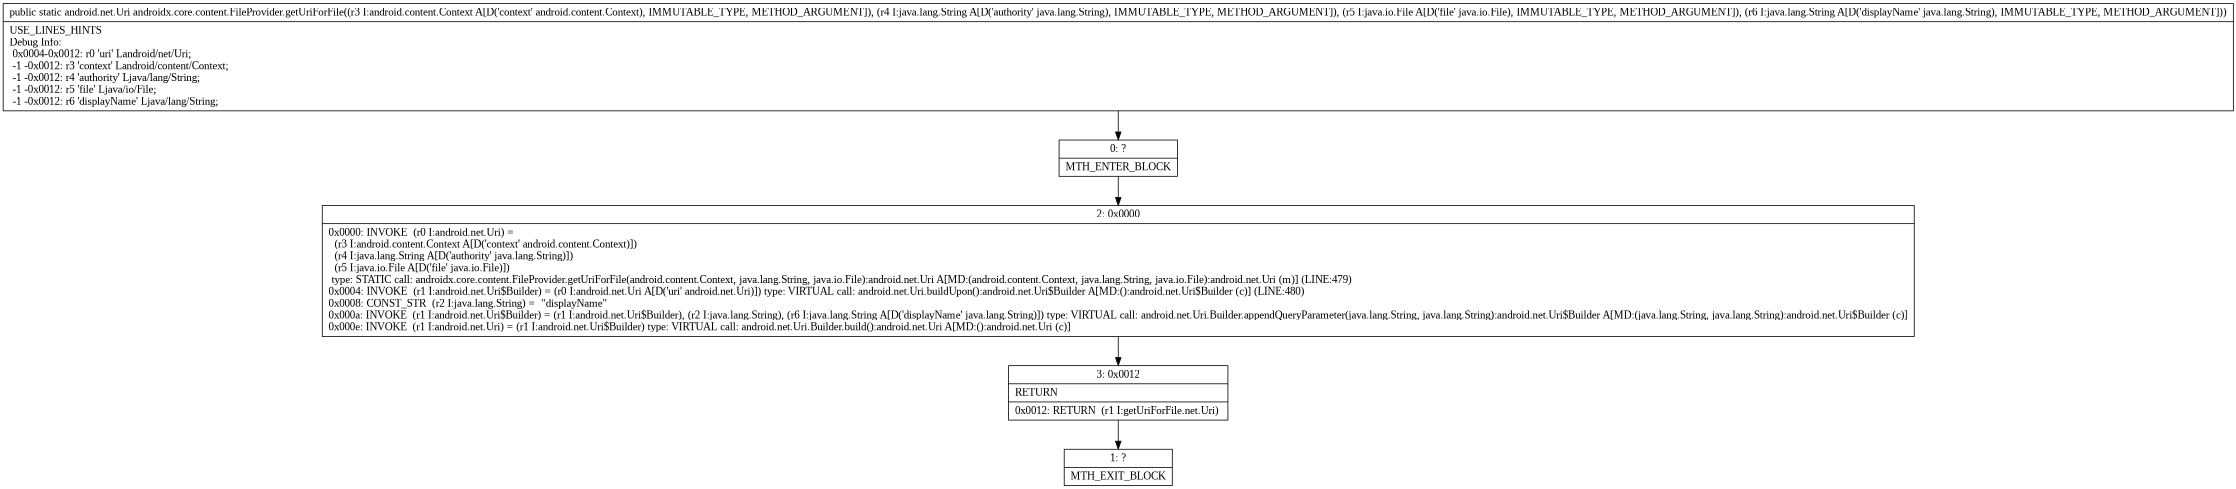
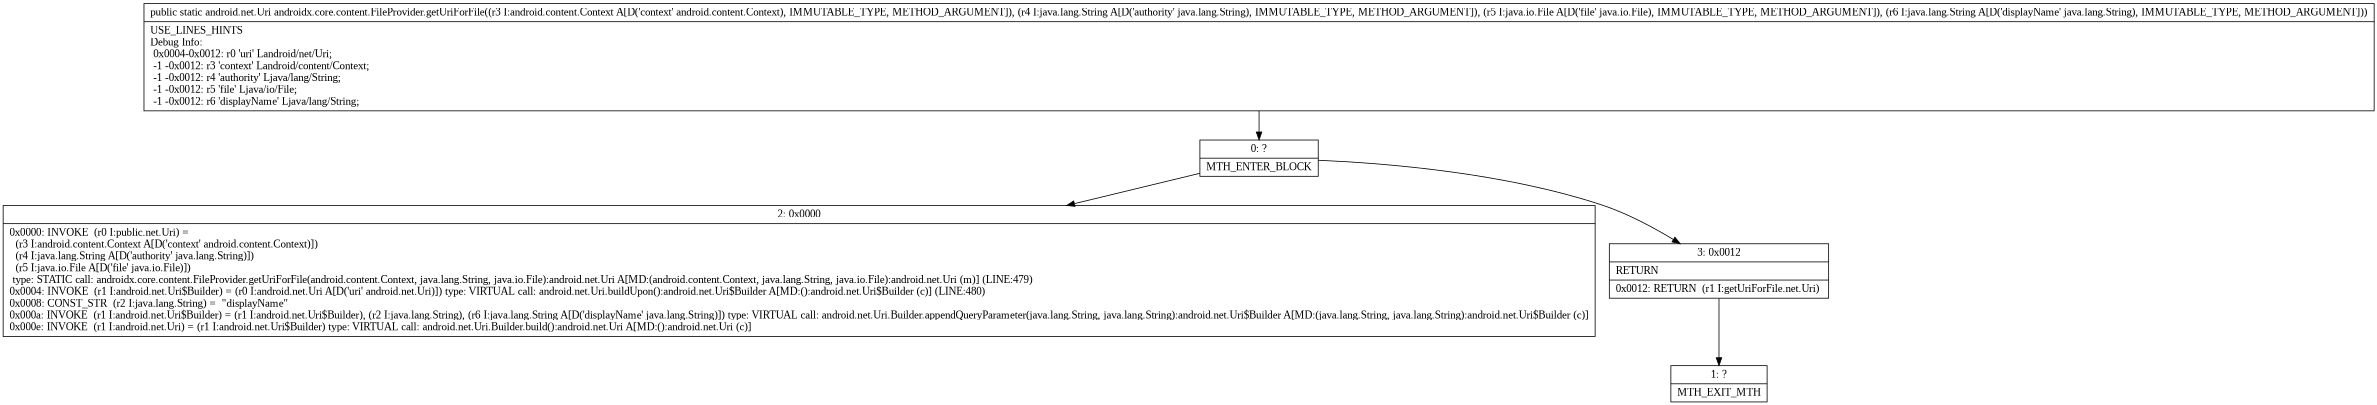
(423, 232) -> (101, 232)
(1118, 347) -> (1501, 180)
(1118, 476) -> (1719, 392)
